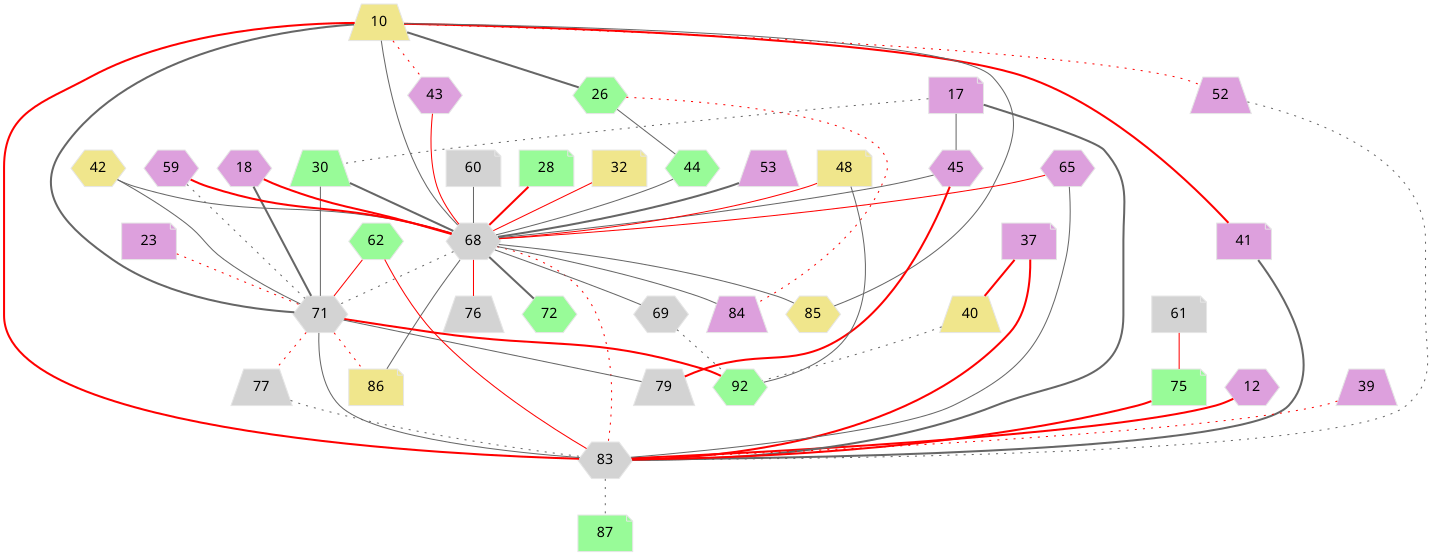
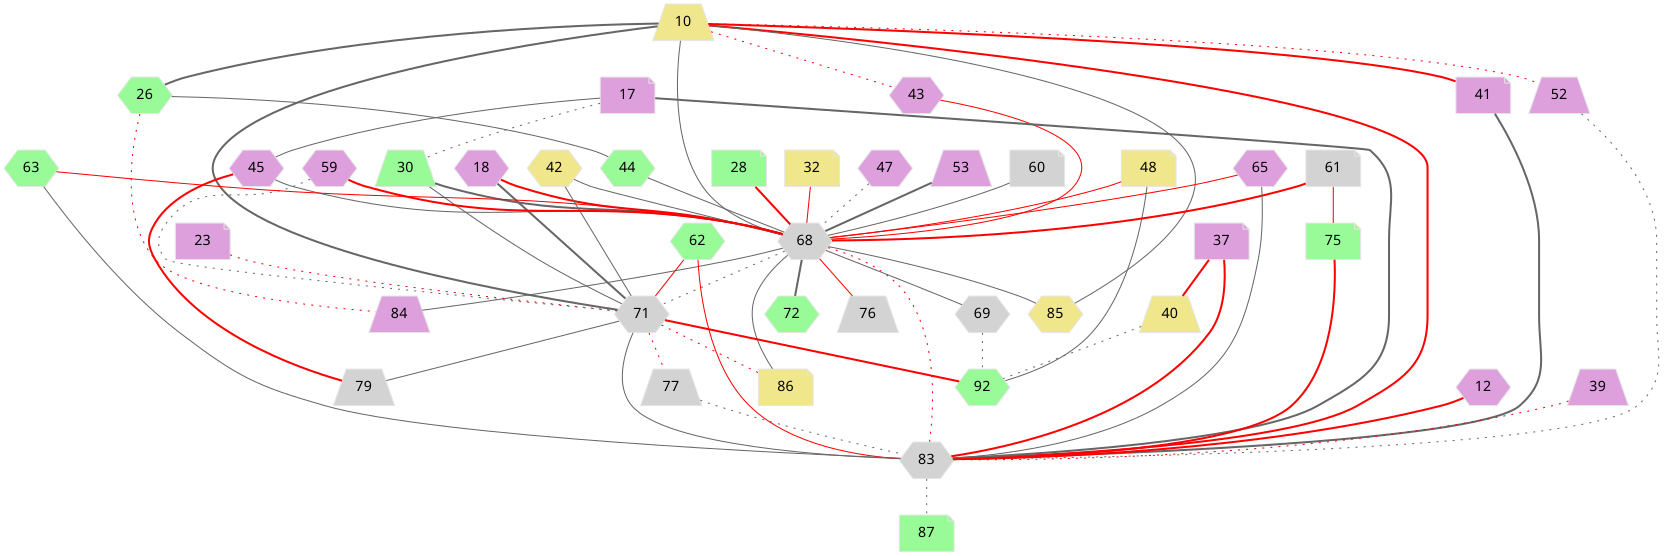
none -> (31, 168)
none -> (885, 168)
none -> (1071, 227)
